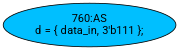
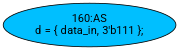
(90, 25) -> (90, 25)
